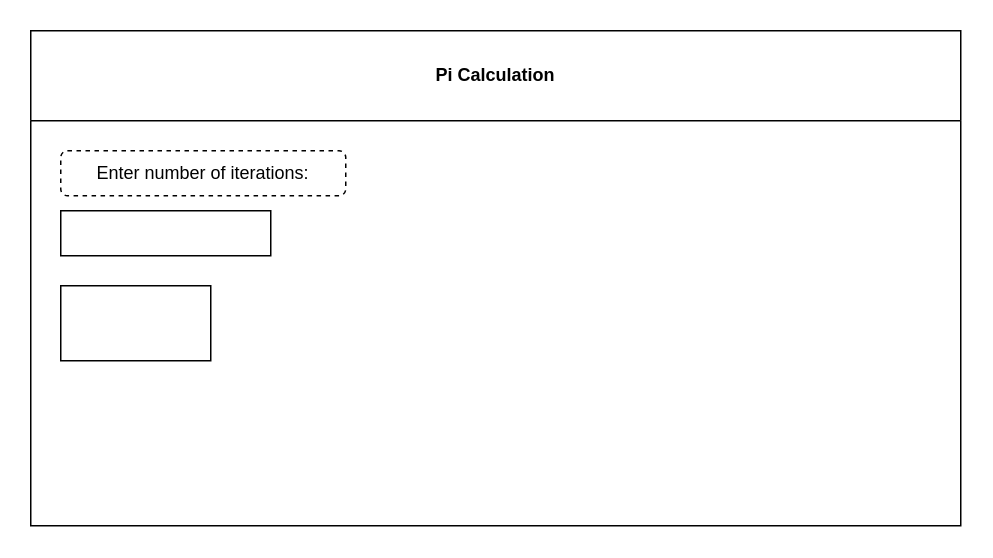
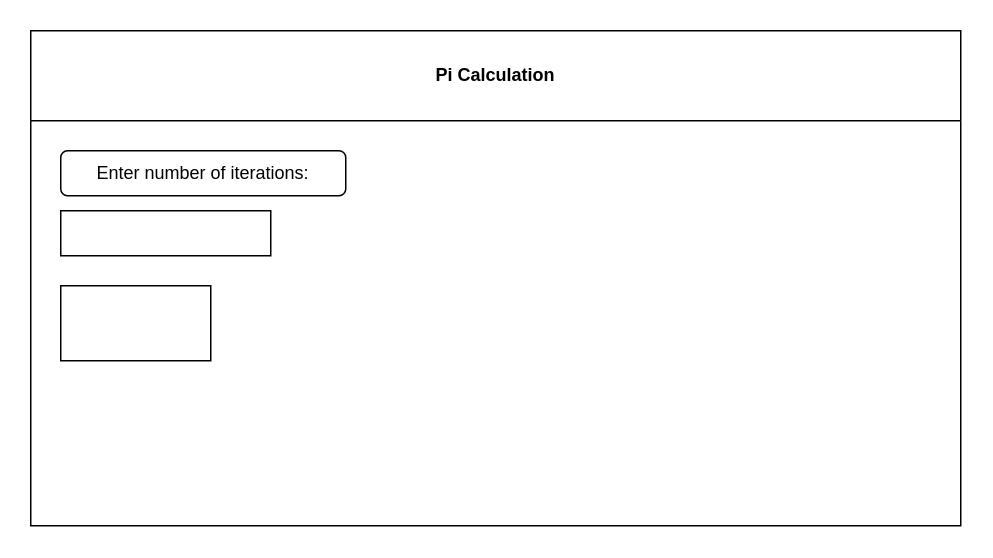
(203, 173) -> (203, 173)
